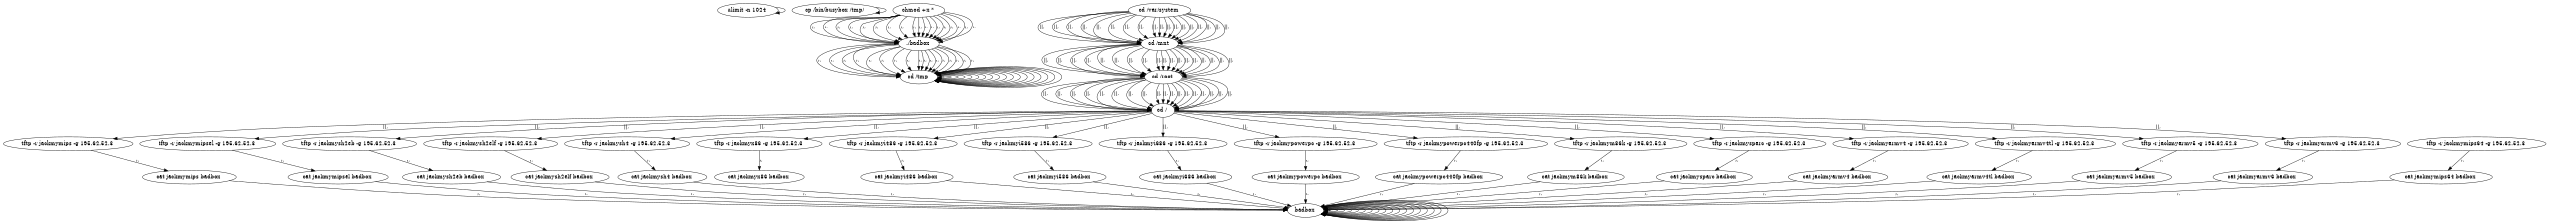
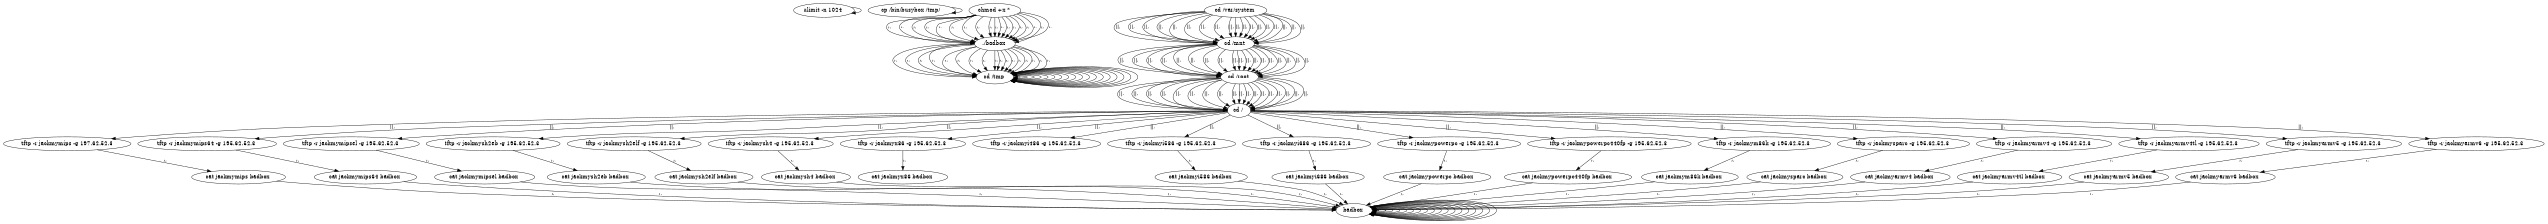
none -> (743, 119)
(68, 144) -> (67, 144)
(907, 177) -> none
